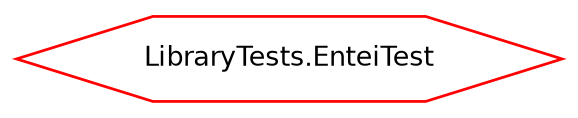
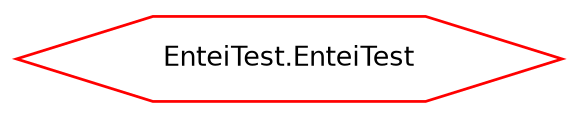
(289, 59) -> (289, 59)
